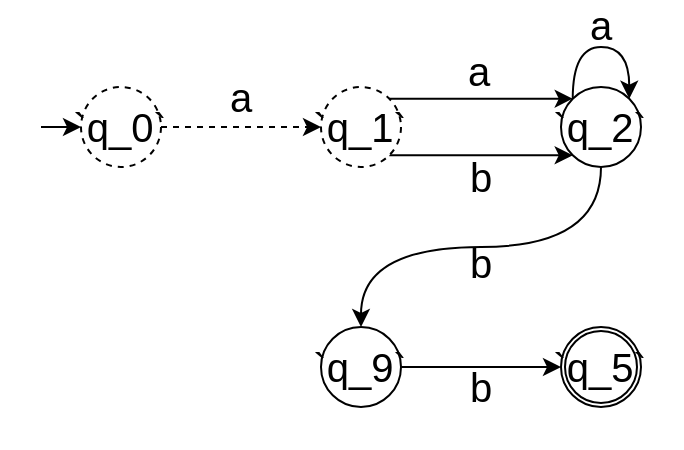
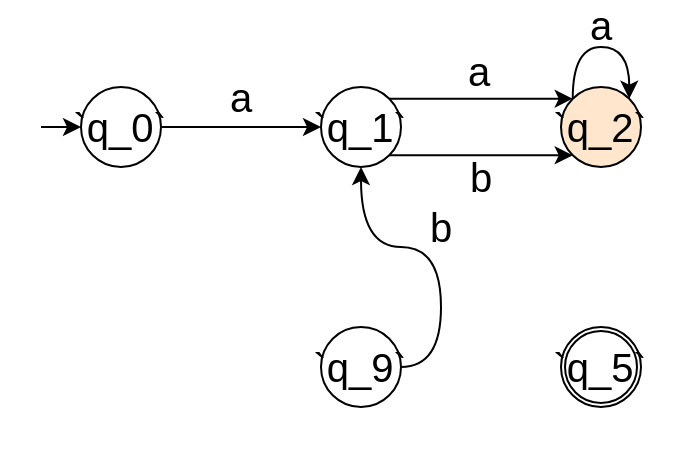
(121, 127) -> (121, 127)
(233, 127) -> (233, 127)
(361, 127) -> (361, 127)
(601, 127) -> (601, 127)
(486, 247) -> none
(476, 367) -> (441, 317)
